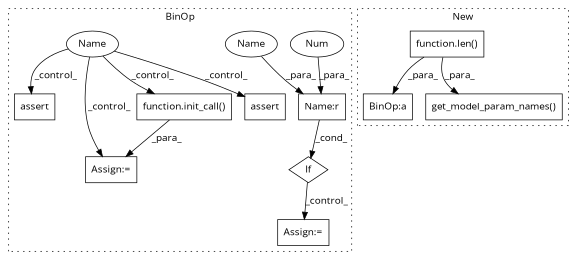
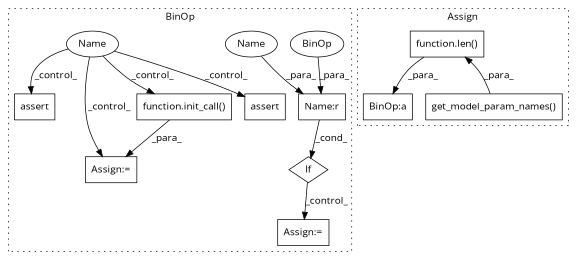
(463, 17) -> (463, 17)
(317, 44) -> (317, 44)
(442, 75) -> (482, 77)
